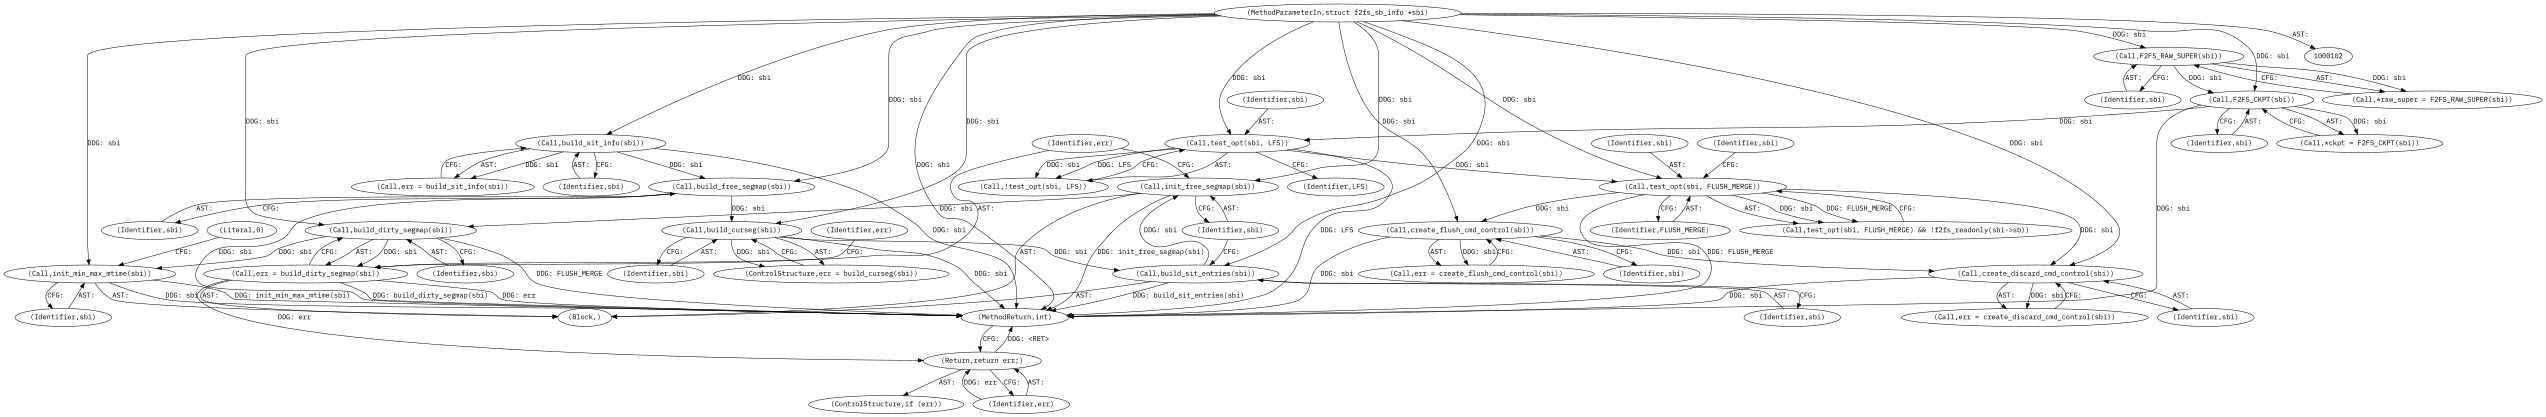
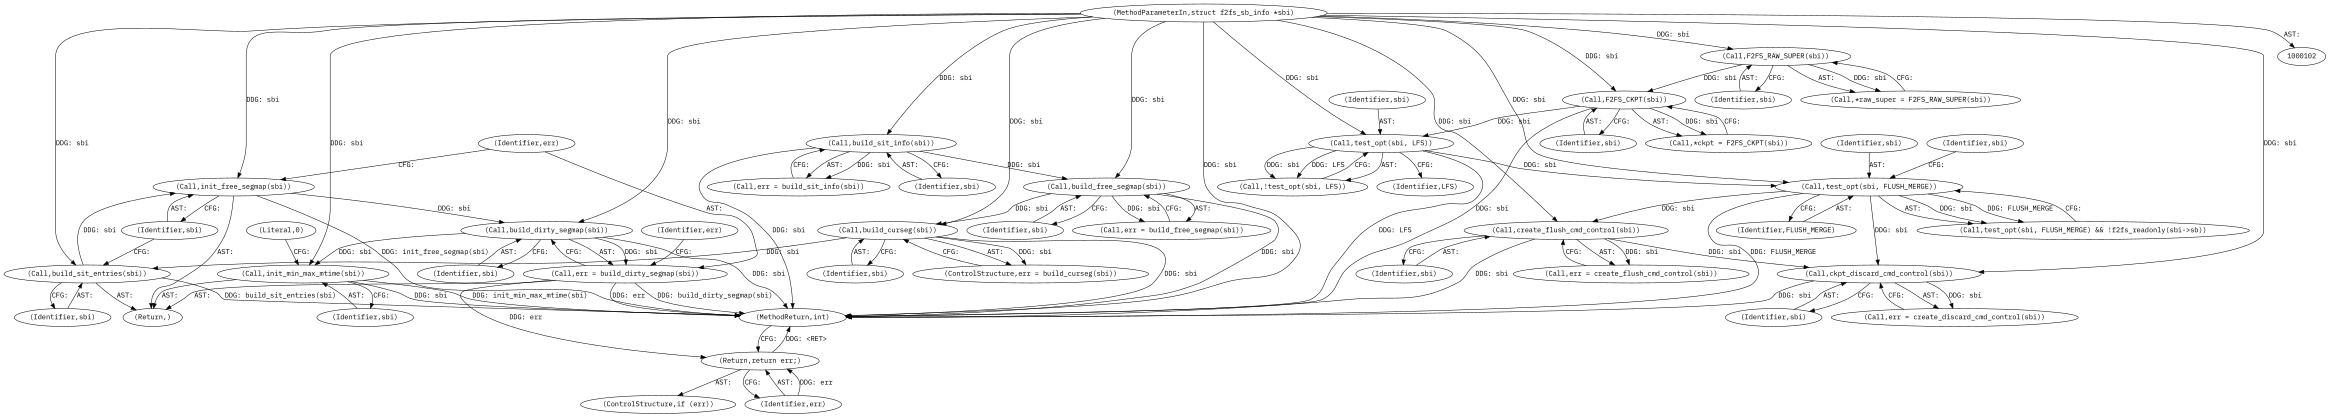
none -> (1172, 230)
(570, 274) -> (769, 274)
(2036, 274) -> (1879, 274)
(585, 318) -> (153, 318)
